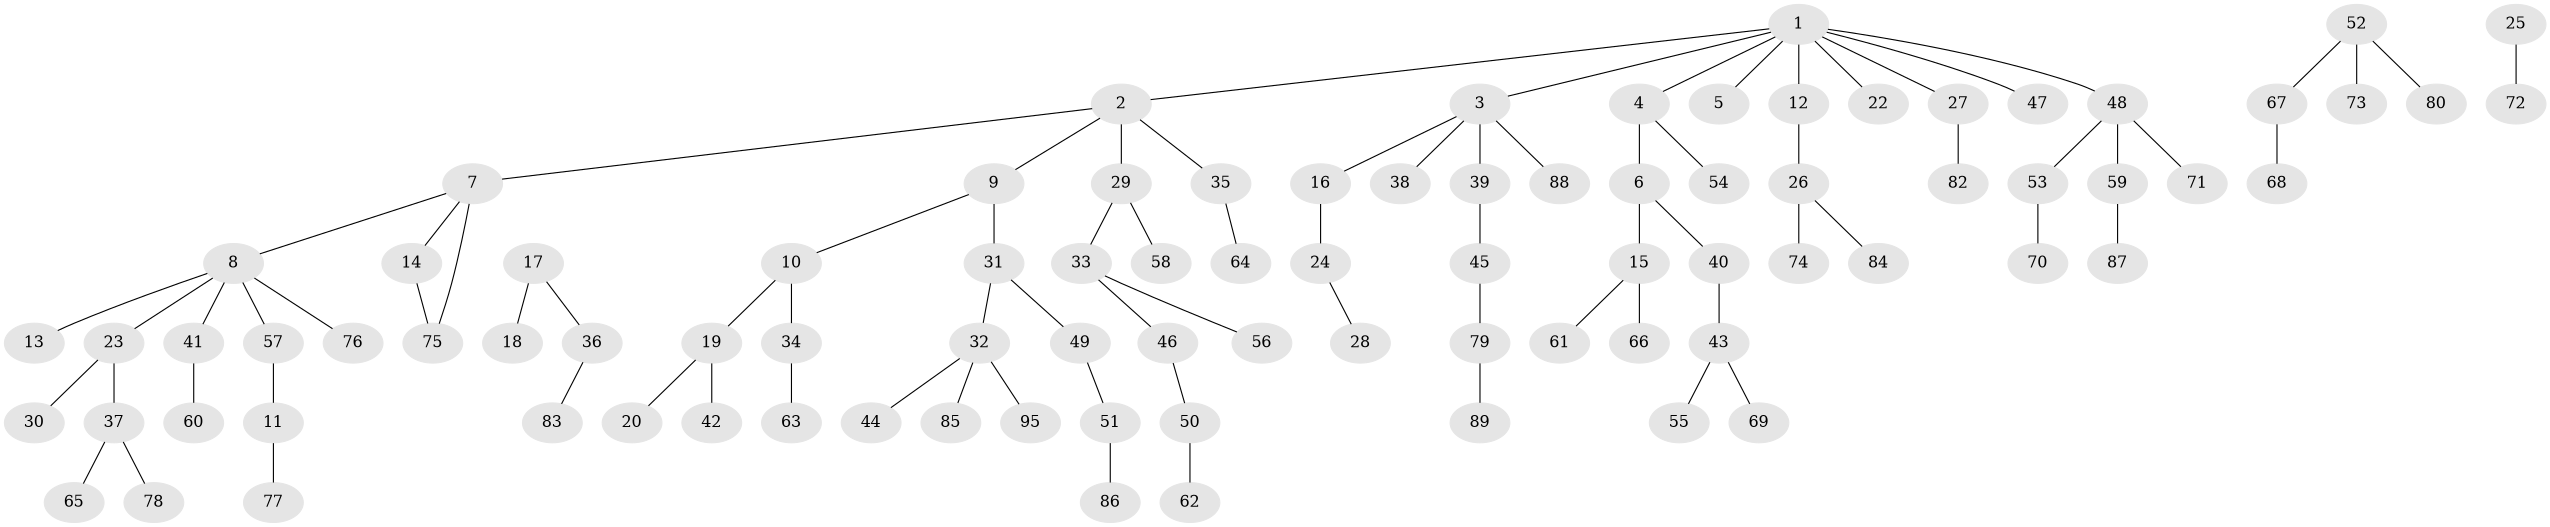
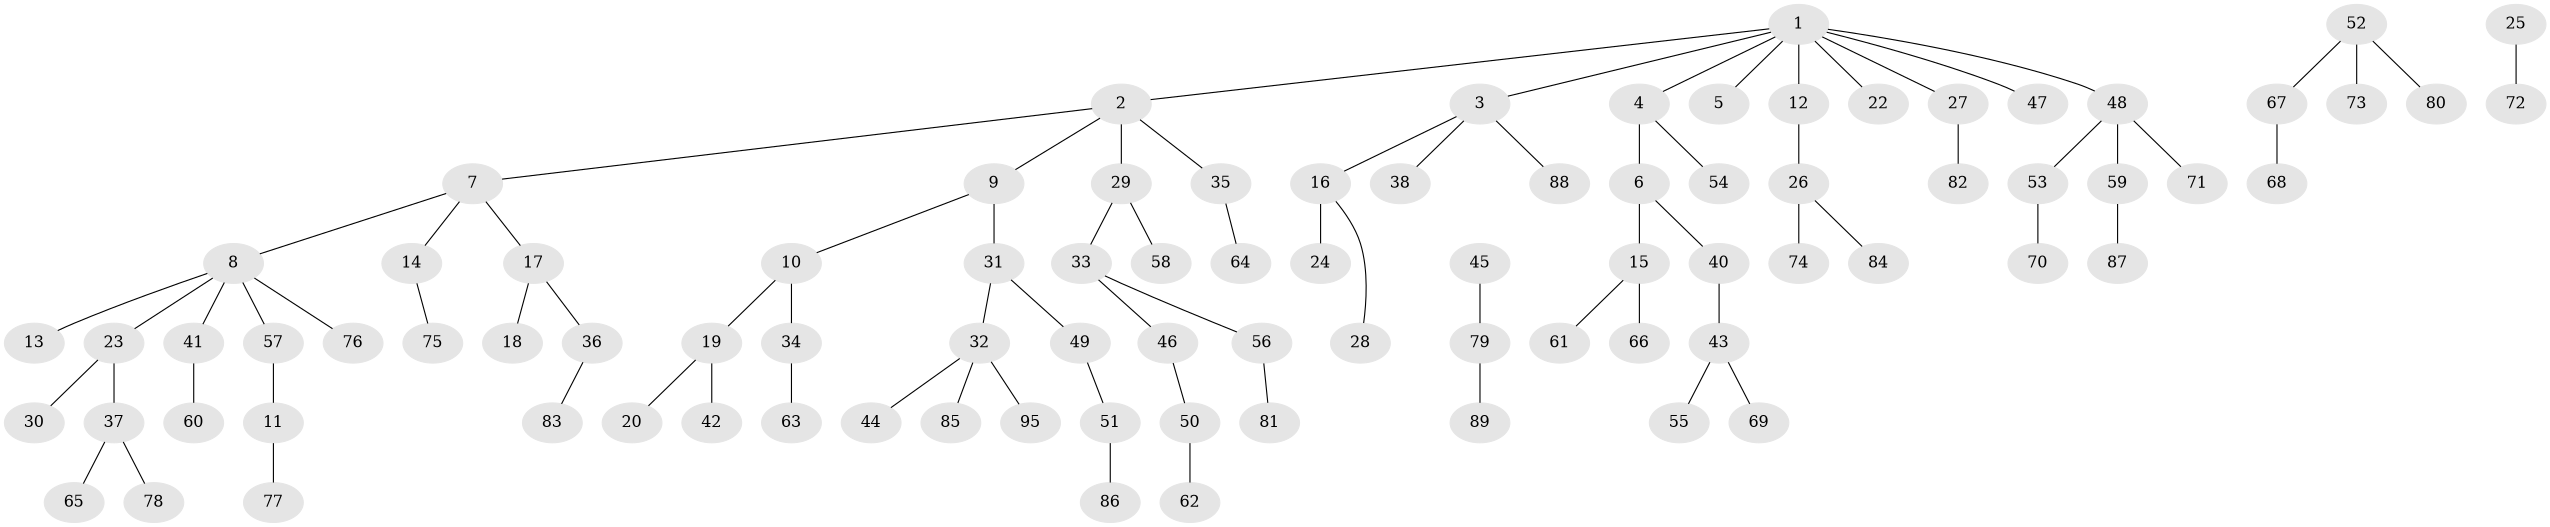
(1480, 184) -> none
(456, 264) -> (503, 224)
(1341, 303) -> (1364, 259)
none -> (1270, 423)
